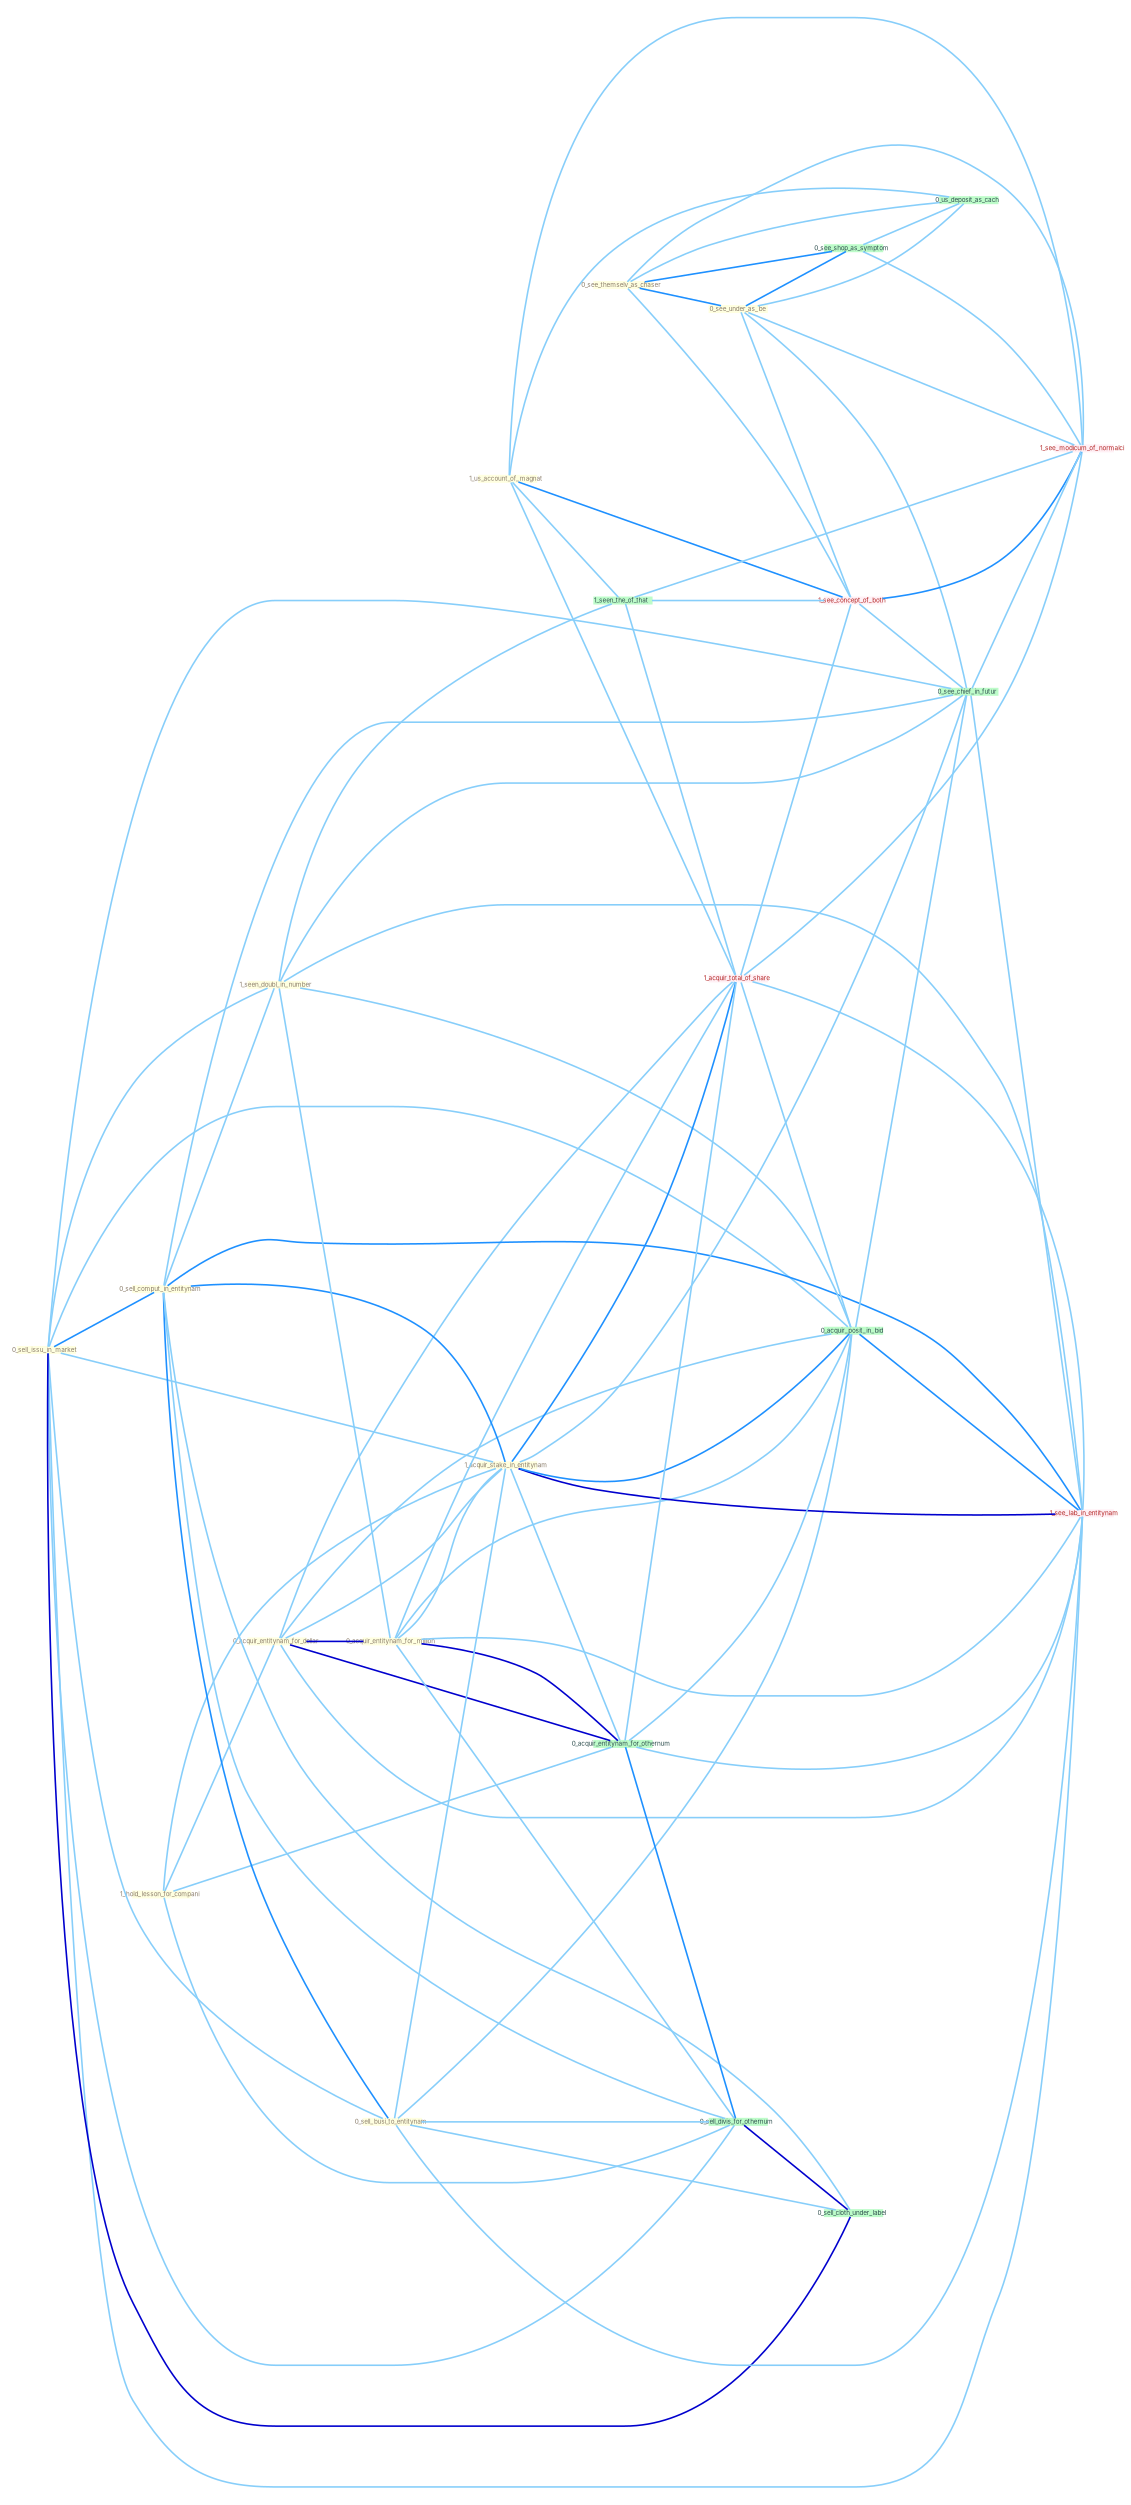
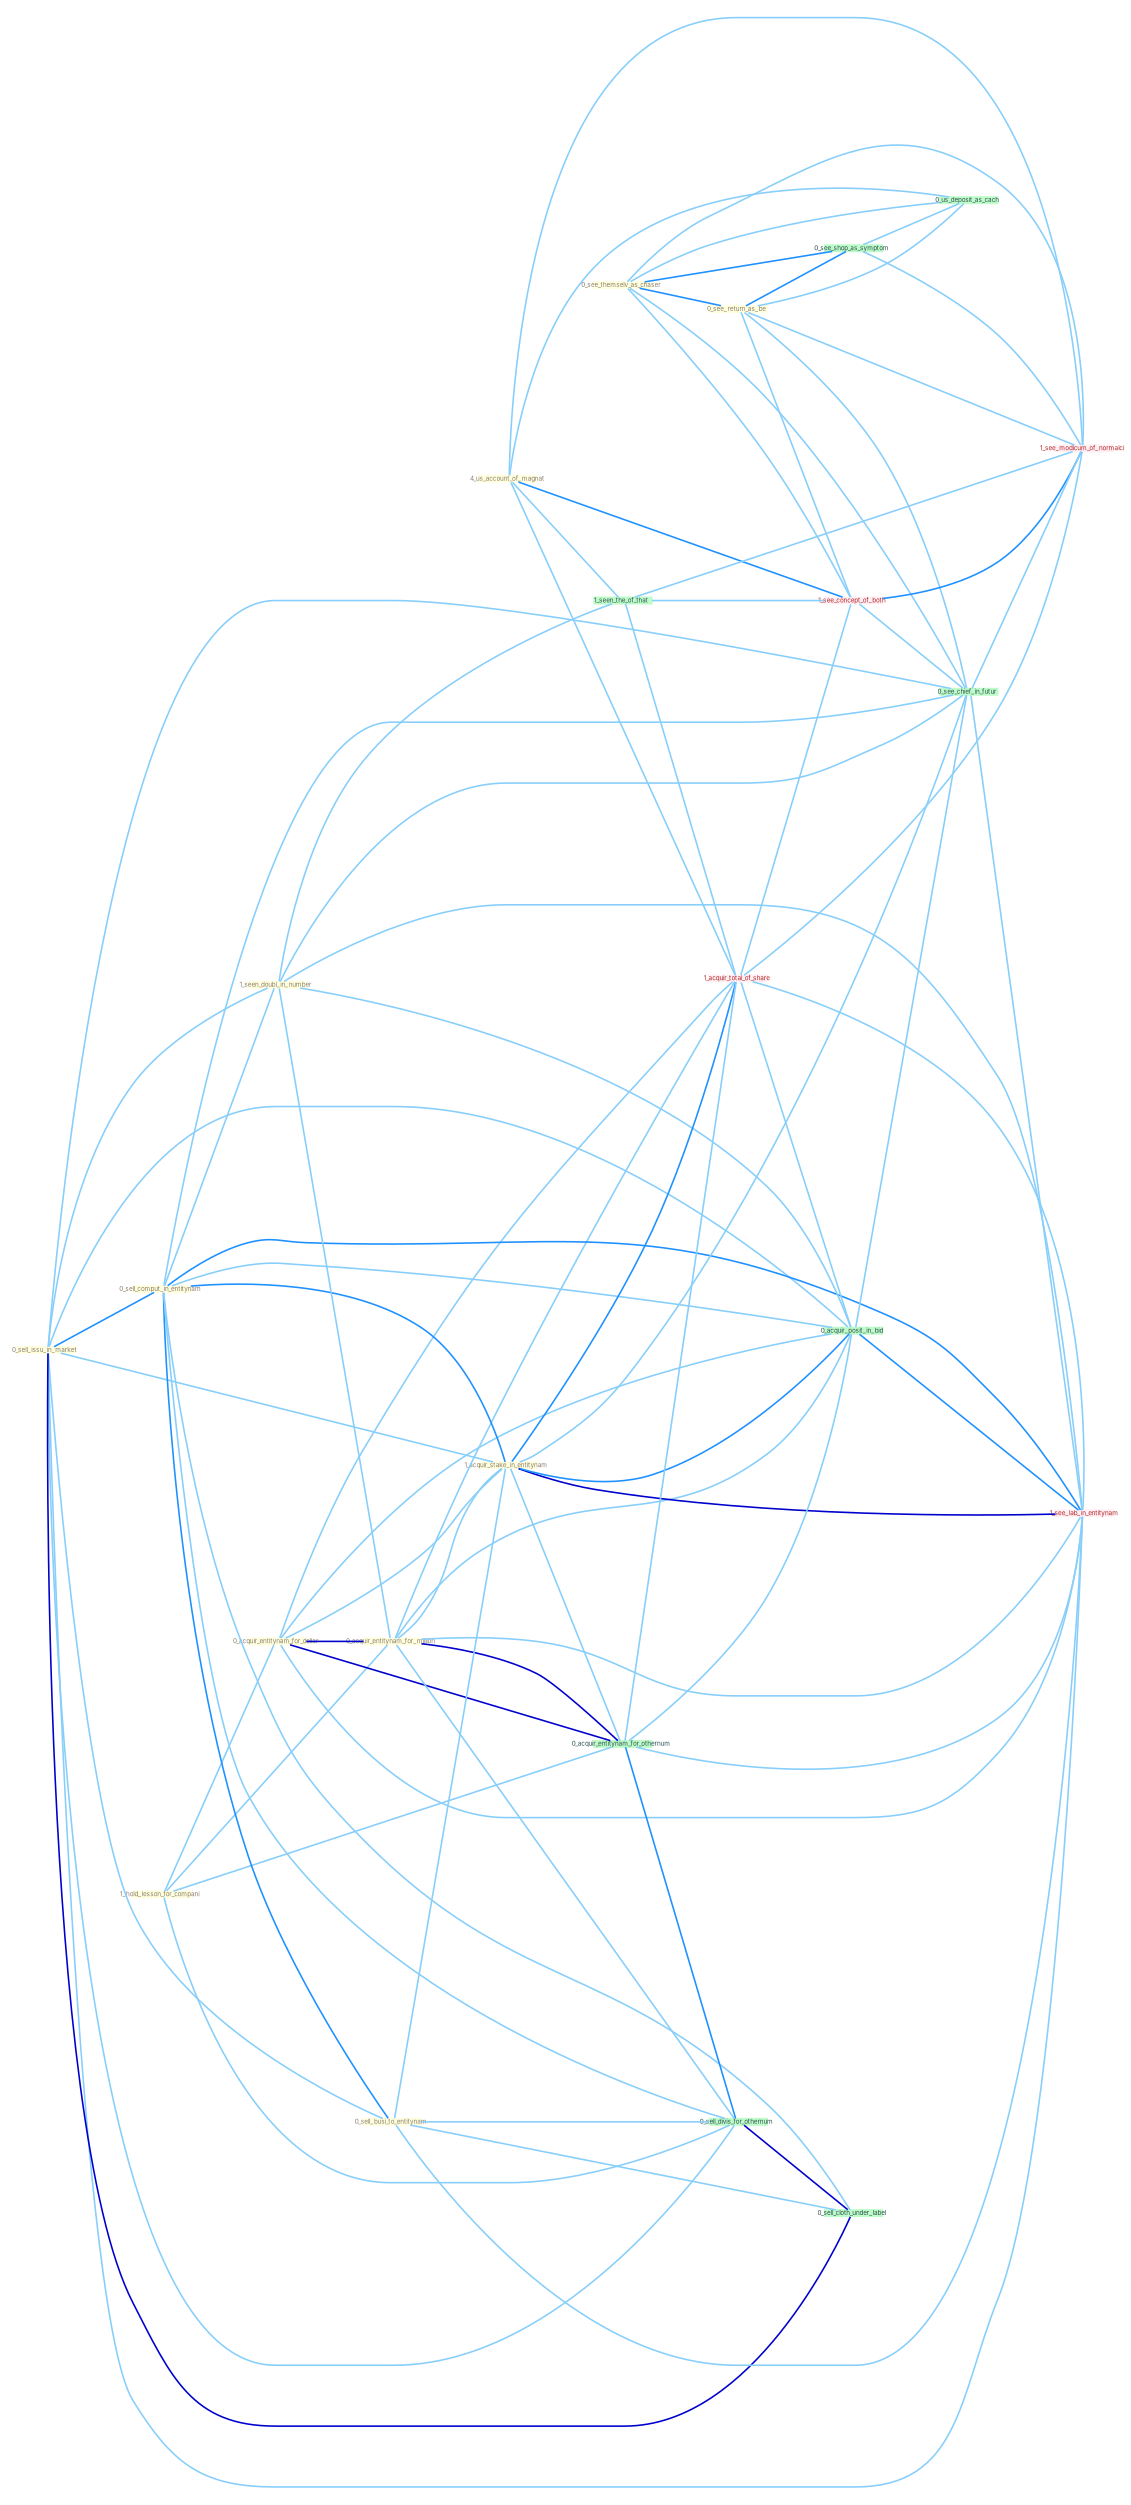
(738, 309) -> (738, 309)
none -> (823, 466)
(508, 479) -> (508, 479)
(252, 1619) -> (277, 1768)
(708, 1772) -> (502, 1283)
